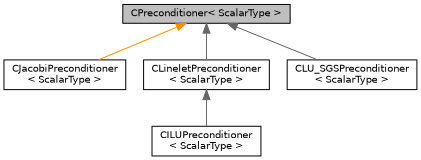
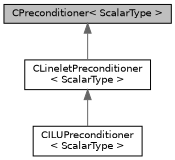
(65, 75) -> none
(352, 75) -> none
